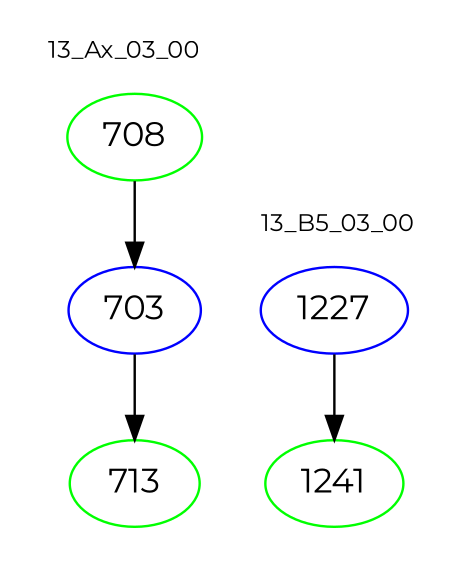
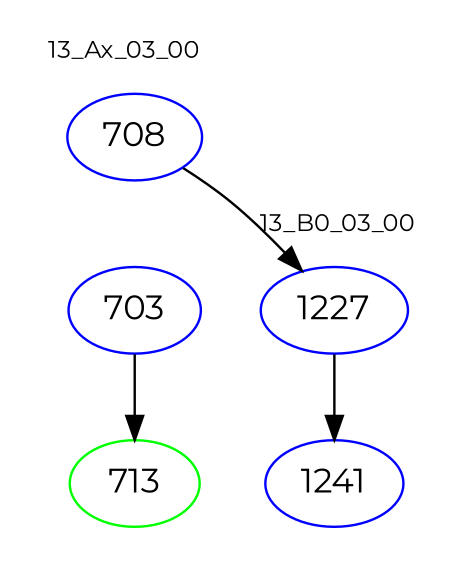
(135, 137) -> (135, 137)
(135, 212) -> (257, 225)
(338, 225) -> (338, 225)
(334, 484) -> (334, 484)
